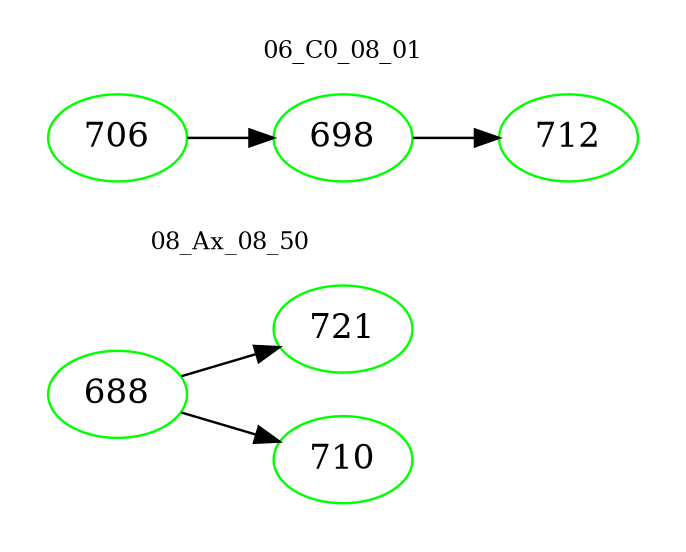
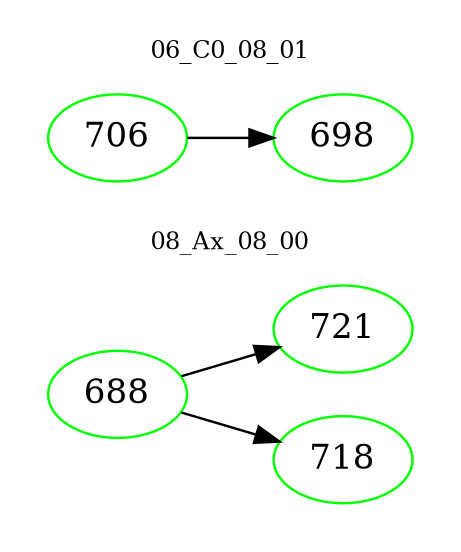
(569, 138) -> none
(230, 243) -> (230, 243)
(343, 460) -> (343, 460)
